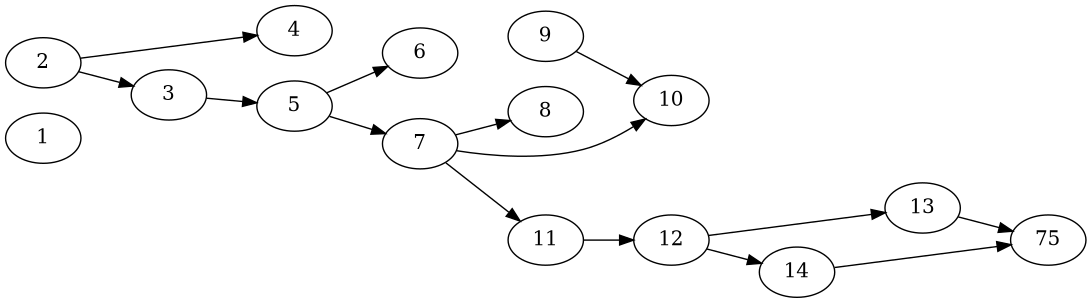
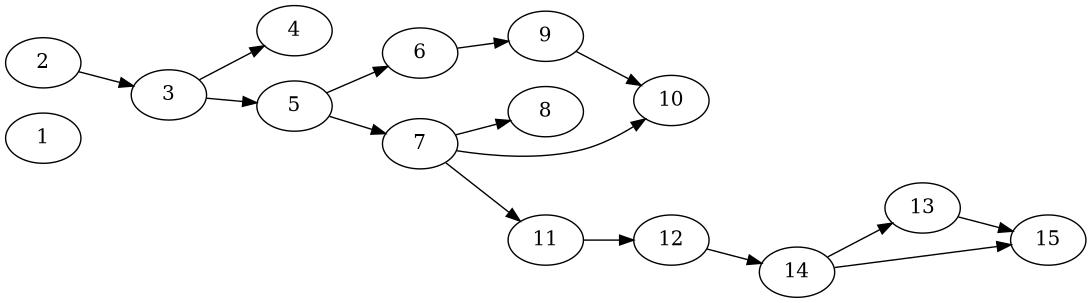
none -> (476, 46)
(162, 48) -> (226, 66)
(790, 225) -> (854, 243)
(1048, 240) -> (1048, 240)
